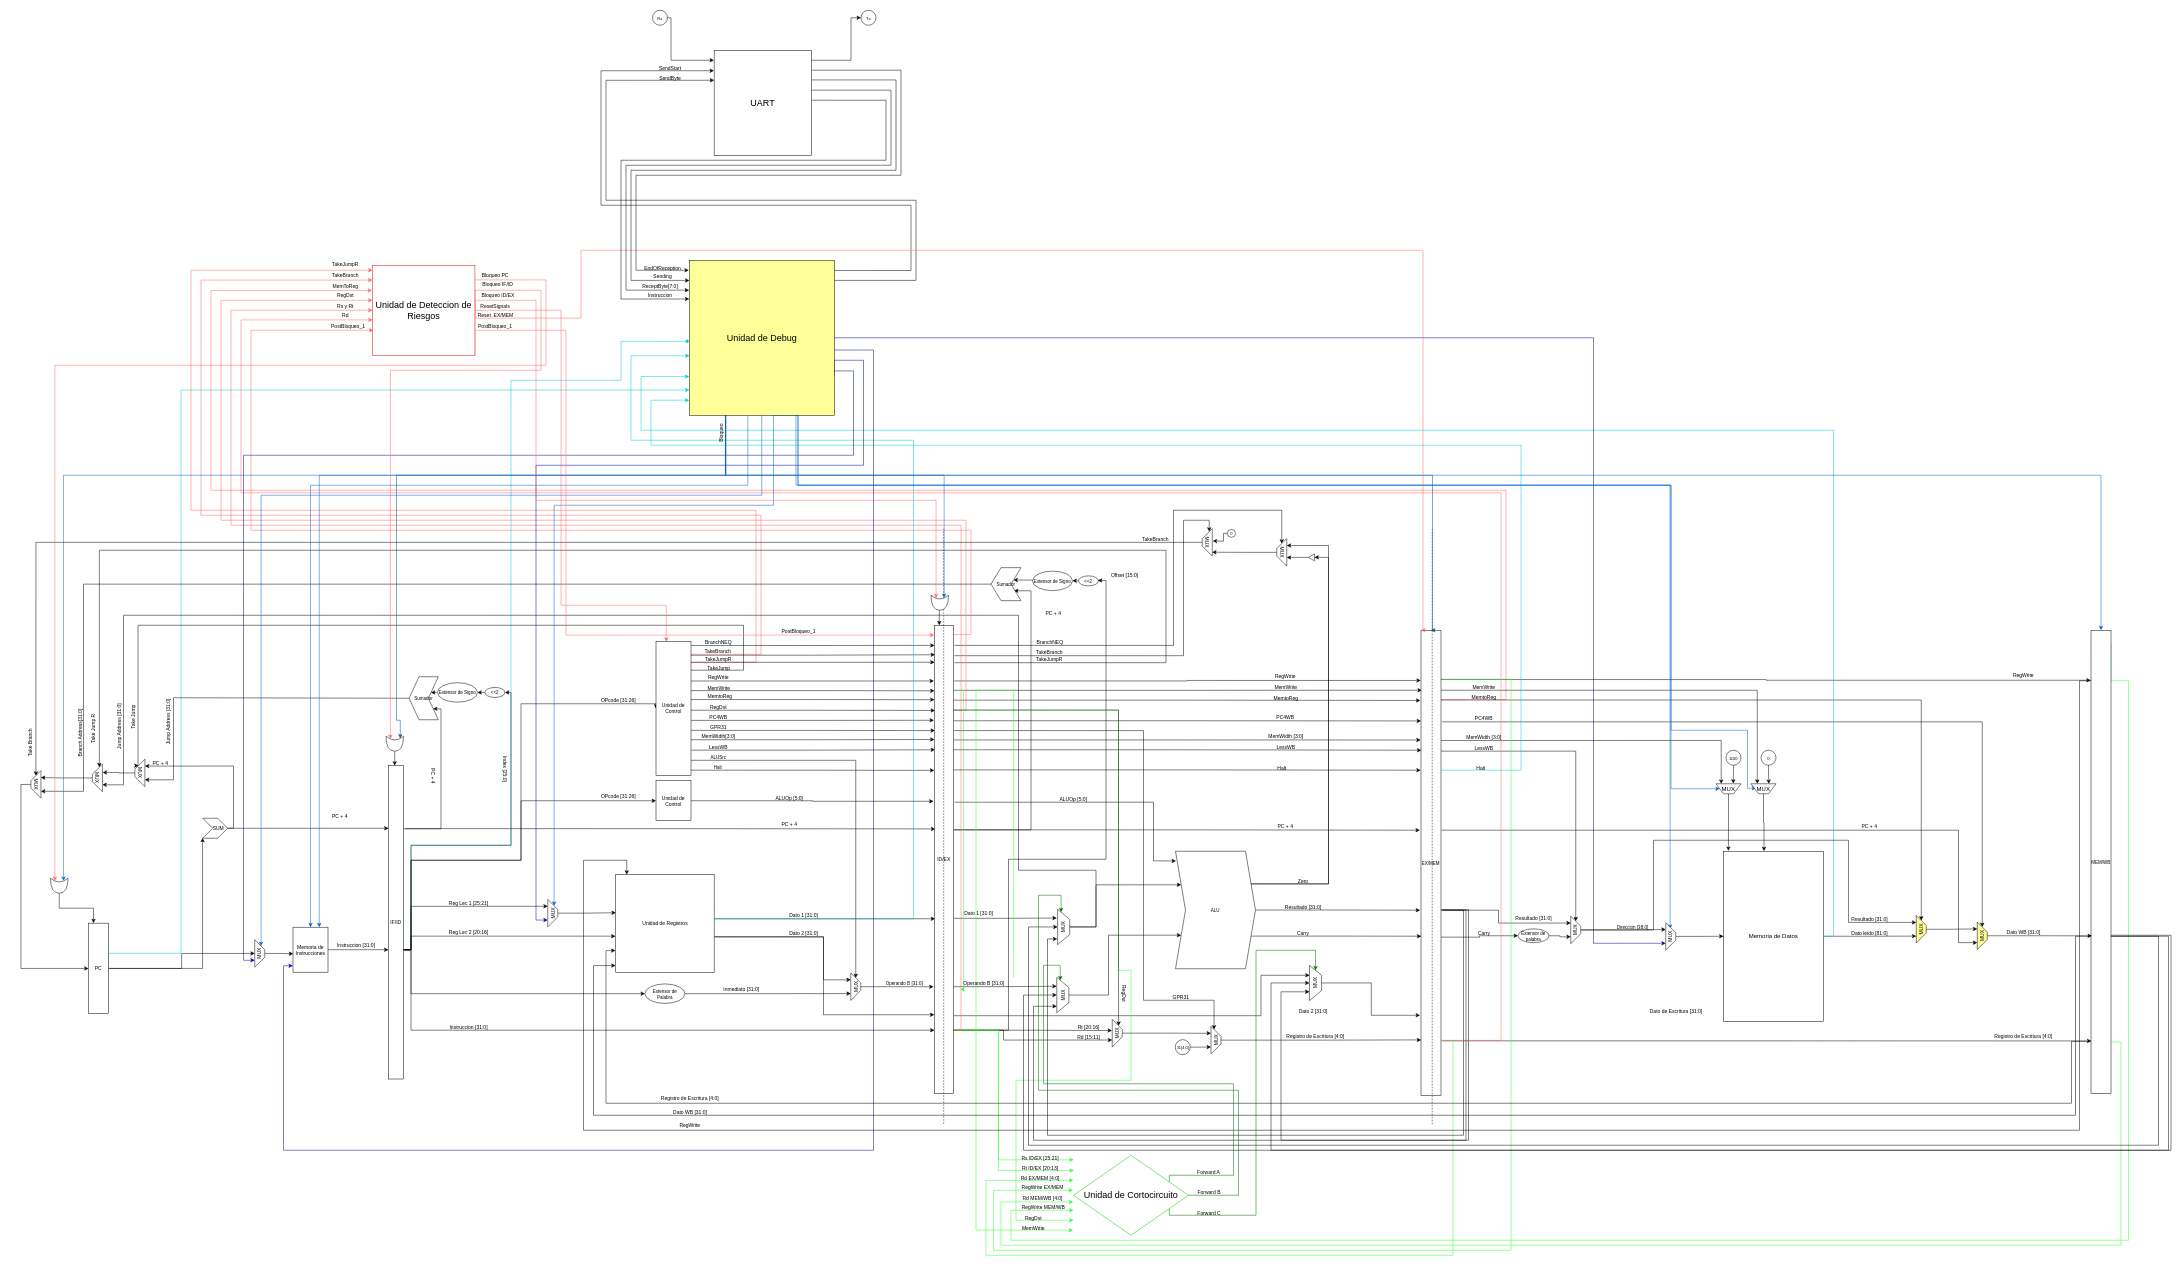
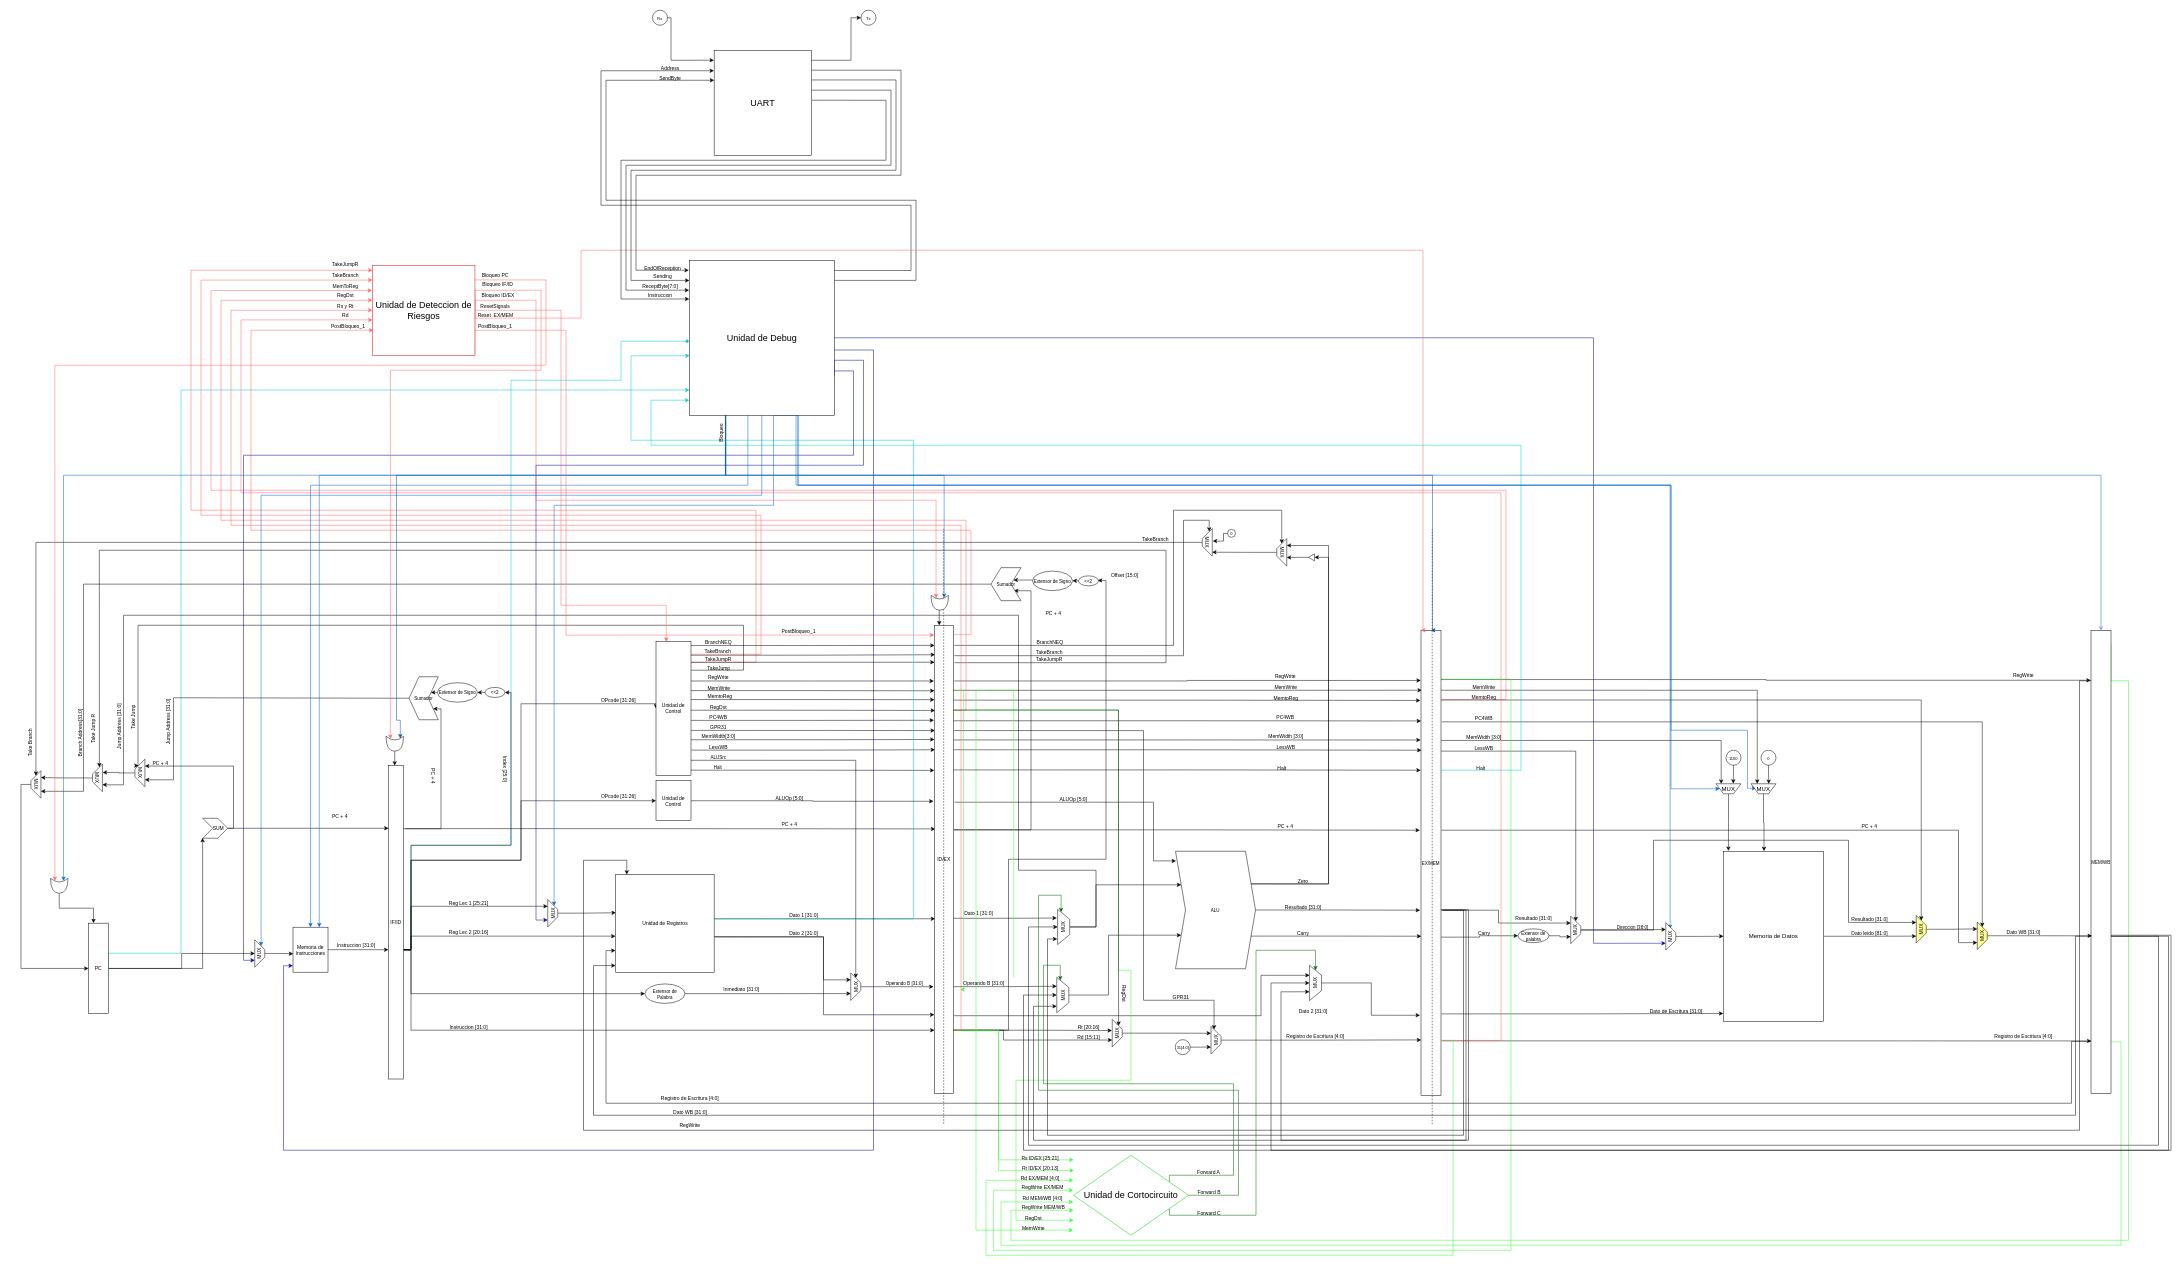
(670, 68) -> (670, 68)
(762, 338) -> (762, 338)
(641, 377) -> none
(2101, 625) -> (2101, 626)
none -> (1718, 1013)
